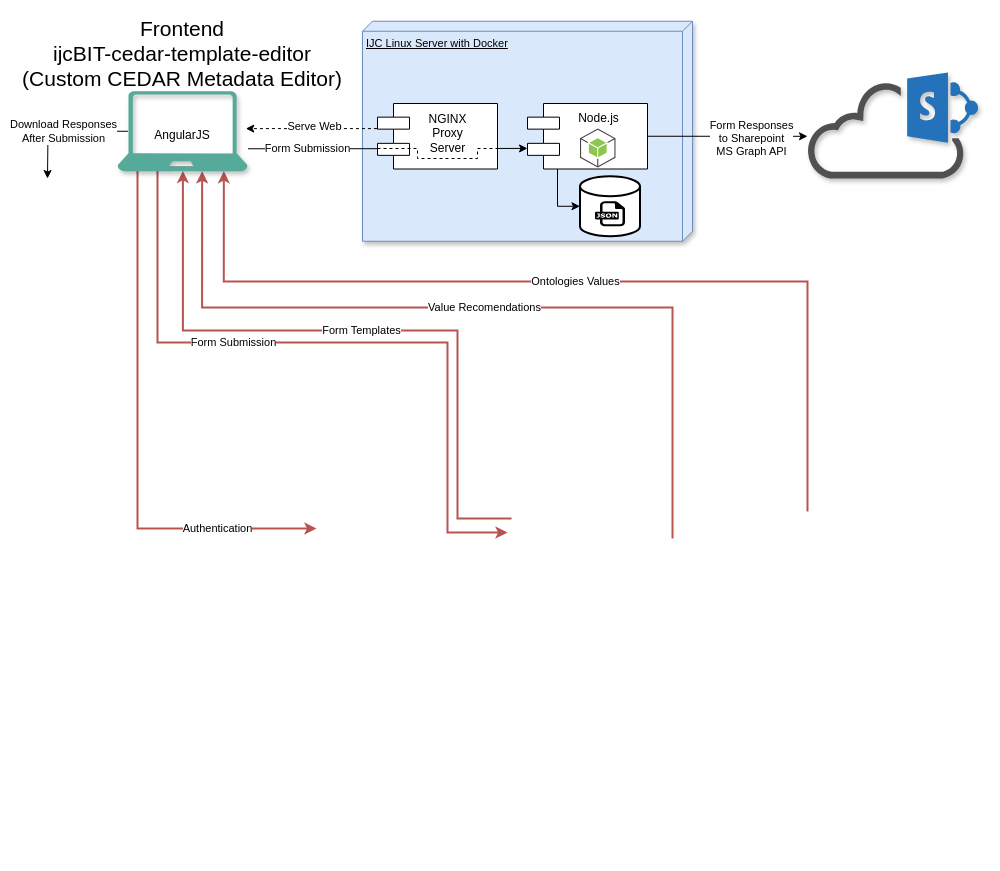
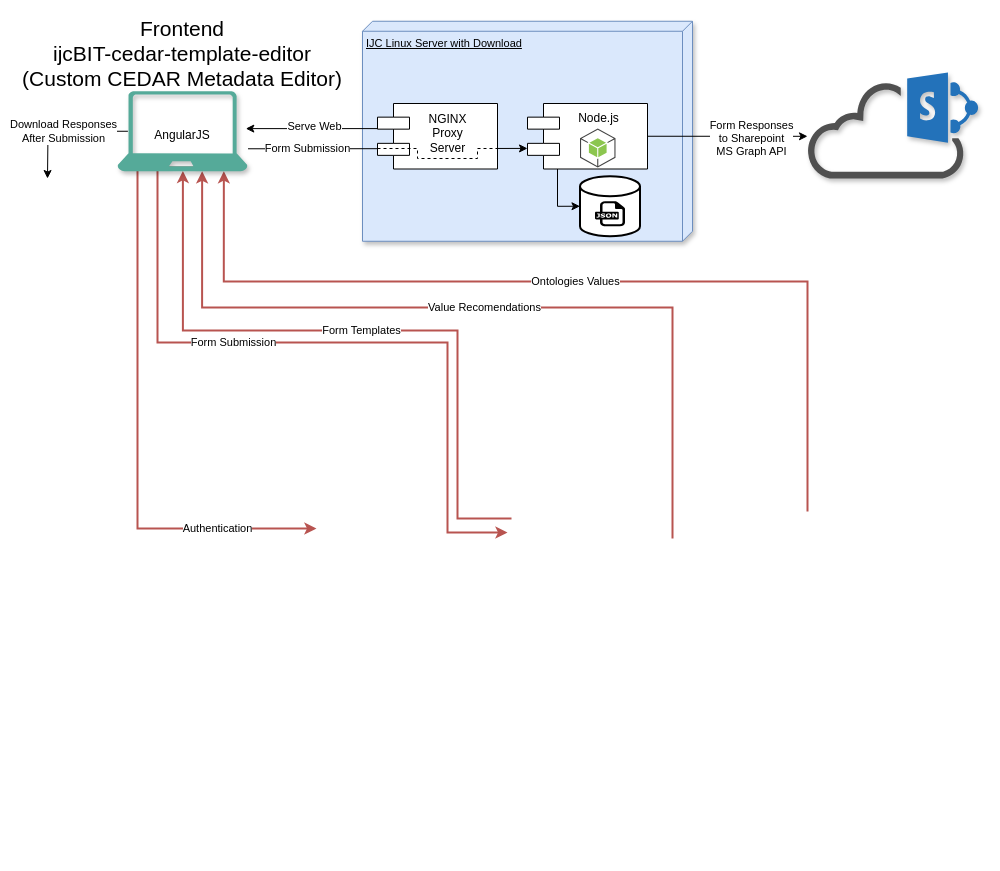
(451, 44) -> (456, 44)
(358, 129) -> (358, 129)
